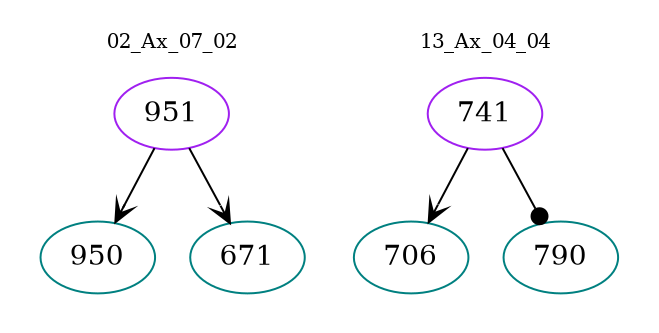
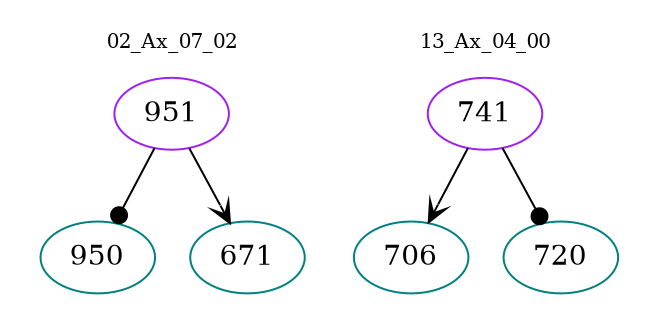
(486, 43) -> (486, 43)
(139, 178) -> (139, 178)
(561, 257) -> (561, 257)
